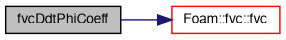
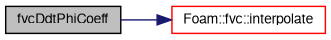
(226, 20) -> (249, 20)
